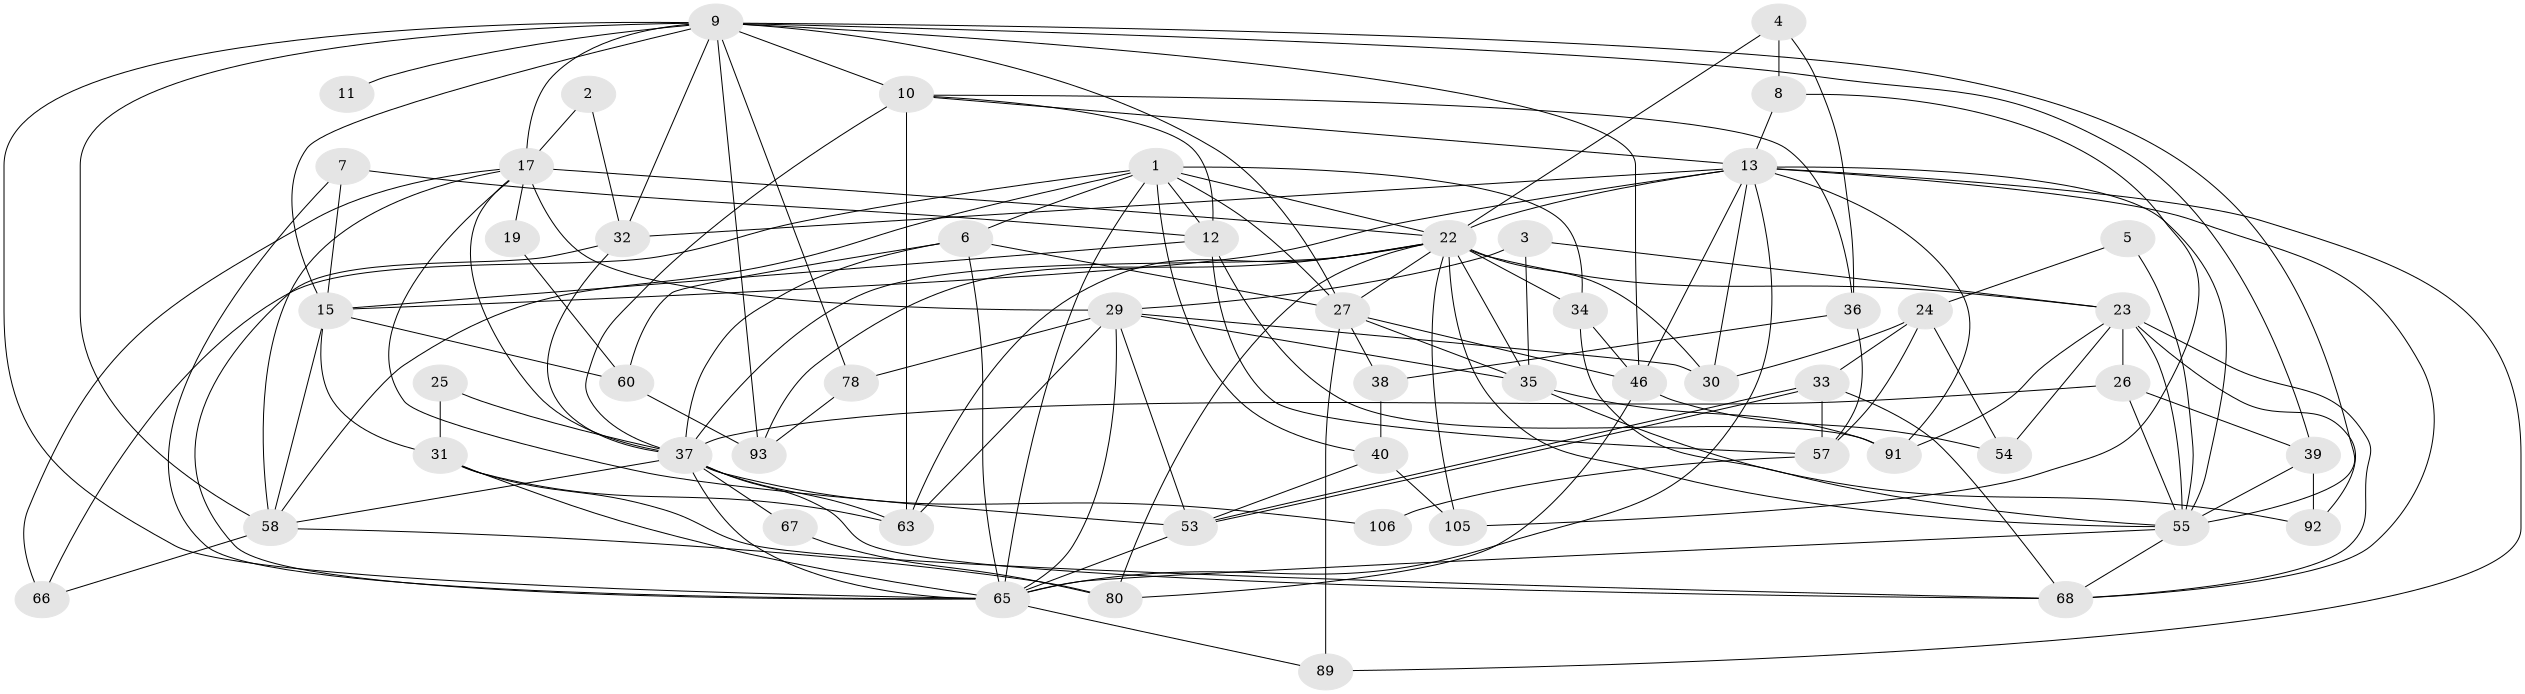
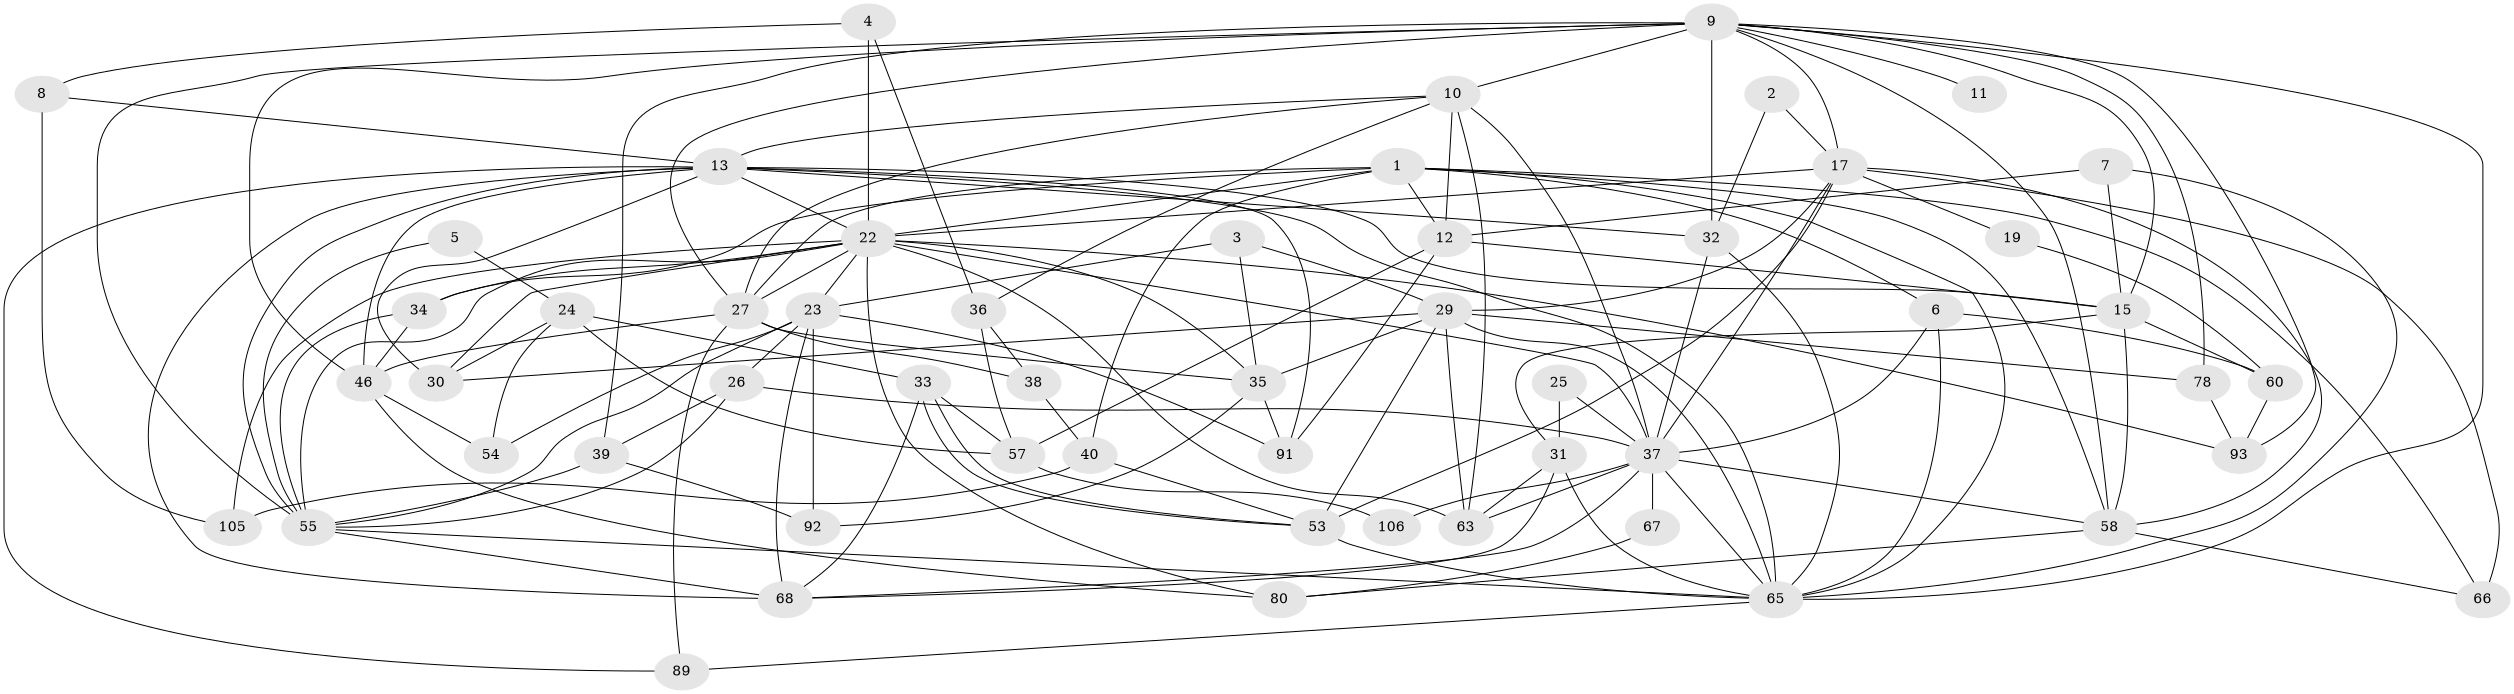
(1154, 275) -> (1060, 141)
